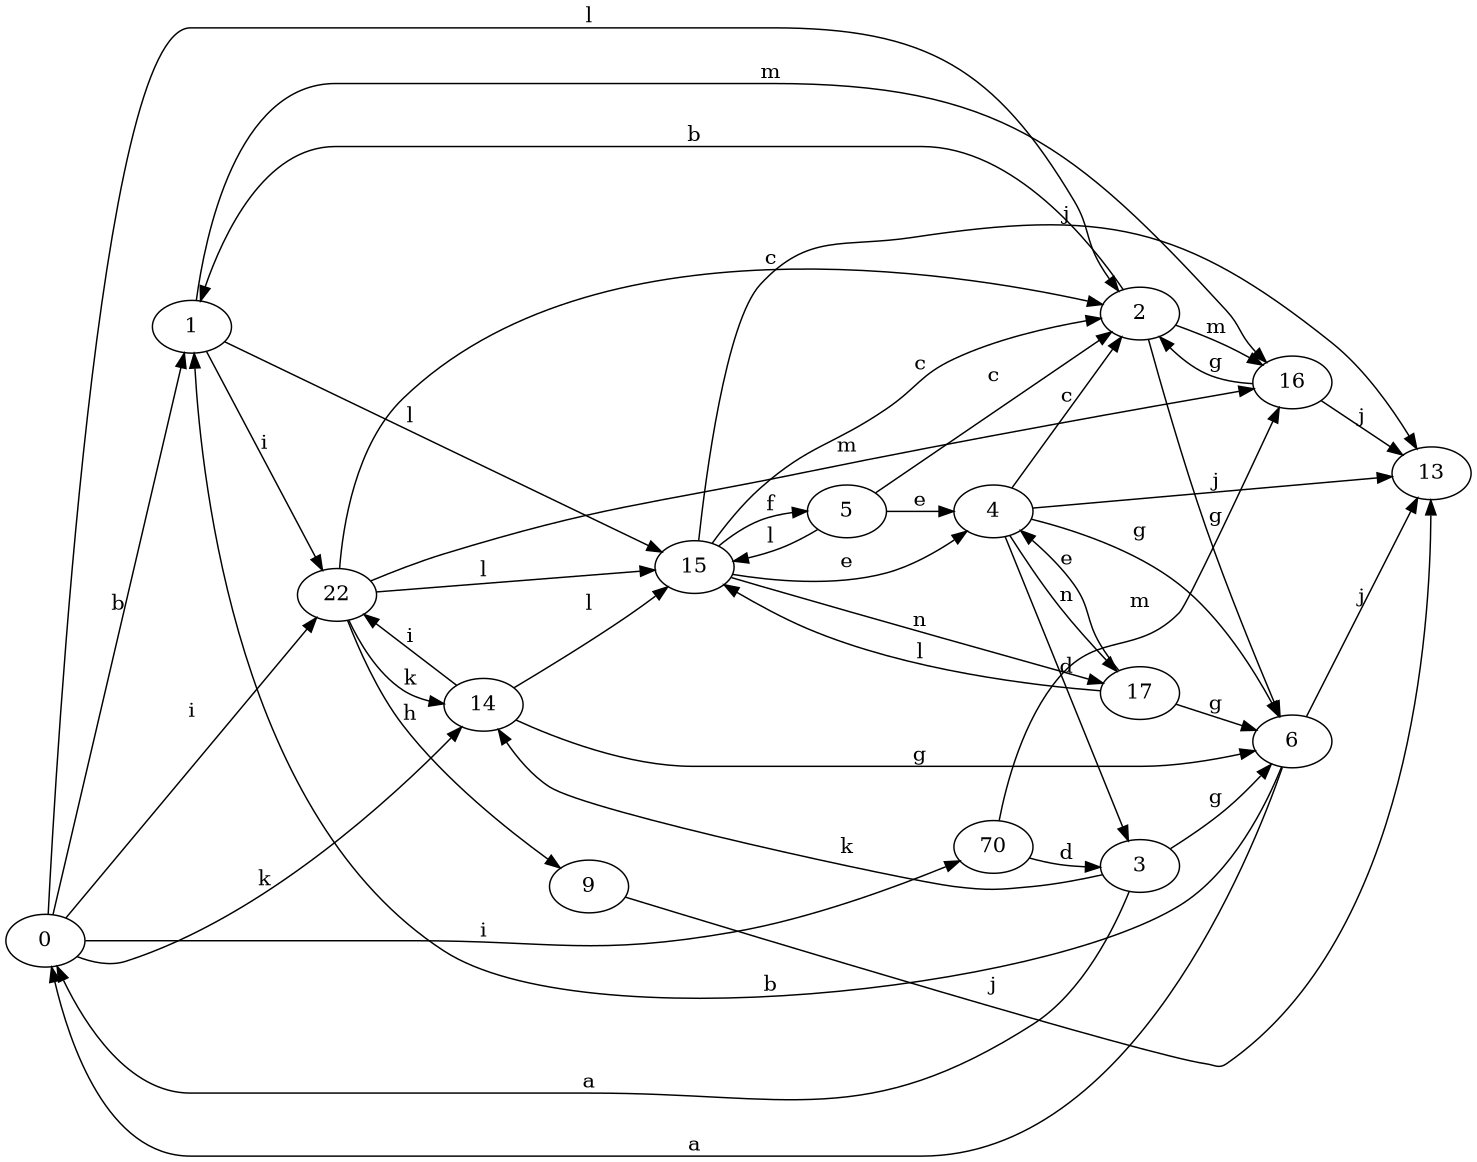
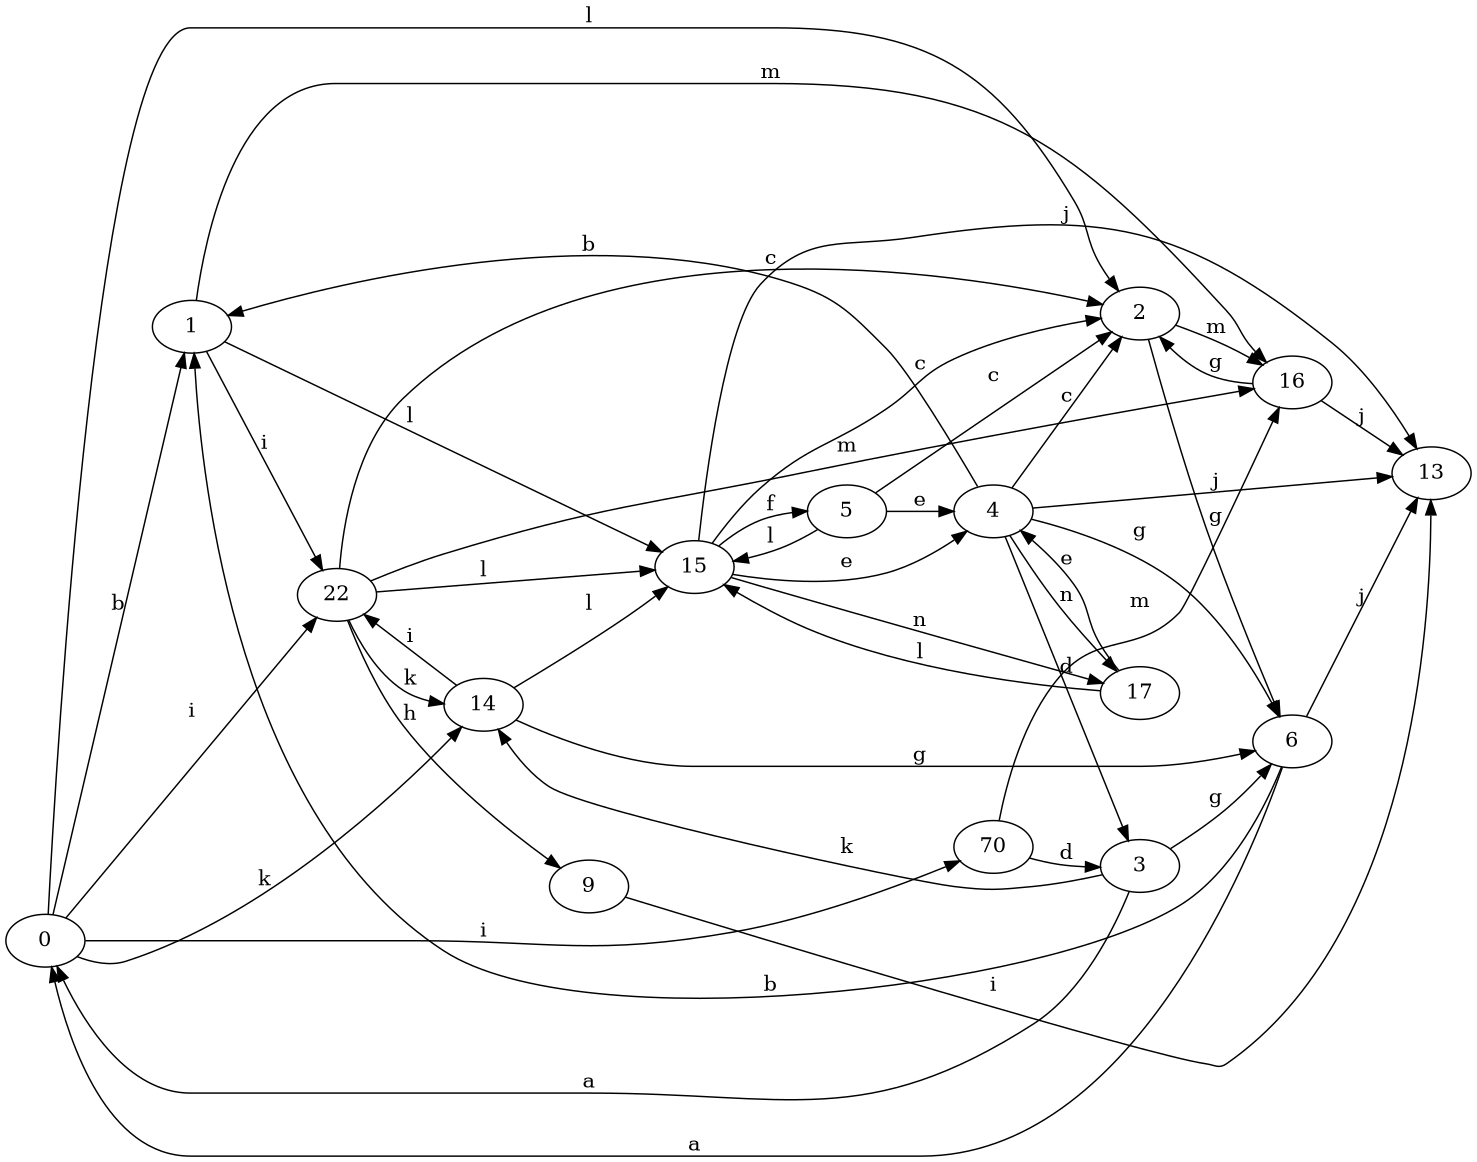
(655, 147) -> (656, 259)
(1209, 715) -> none
(993, 985) -> (993, 985)
